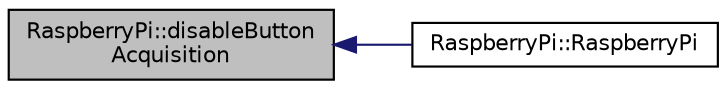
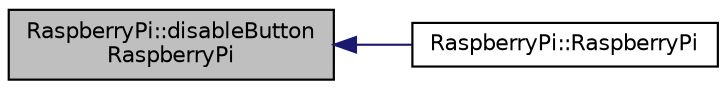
(171, 45) -> (171, 45)
